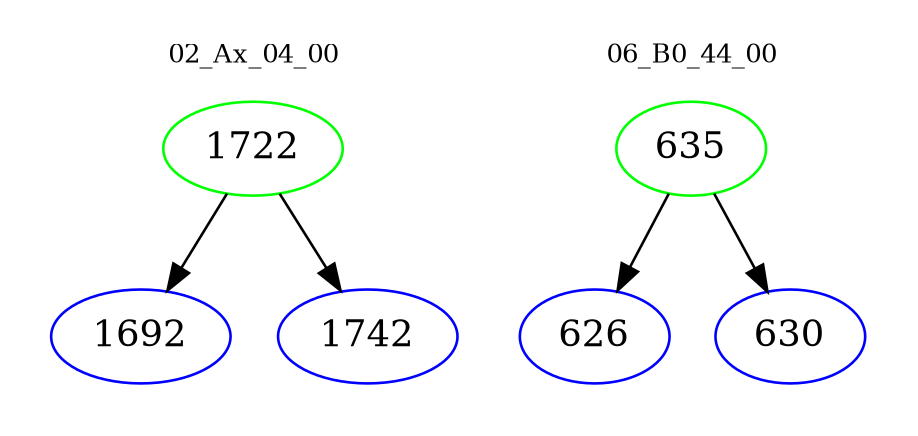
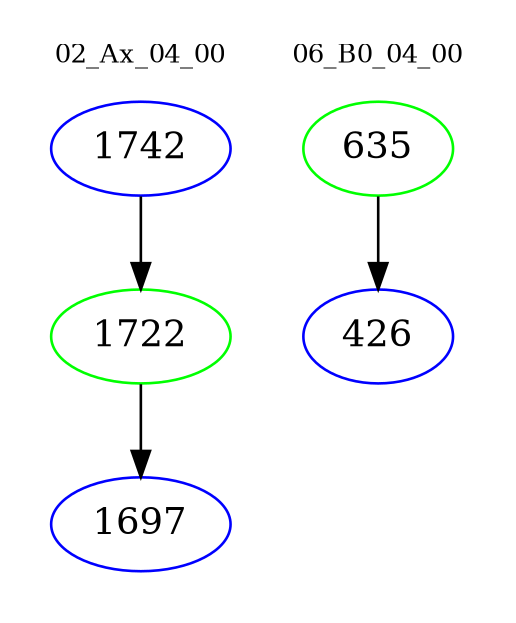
(693, 56) -> (378, 56)
(303, 231) -> (141, 230)
(141, 336) -> (141, 524)
(595, 336) -> (378, 336)
(790, 336) -> none
